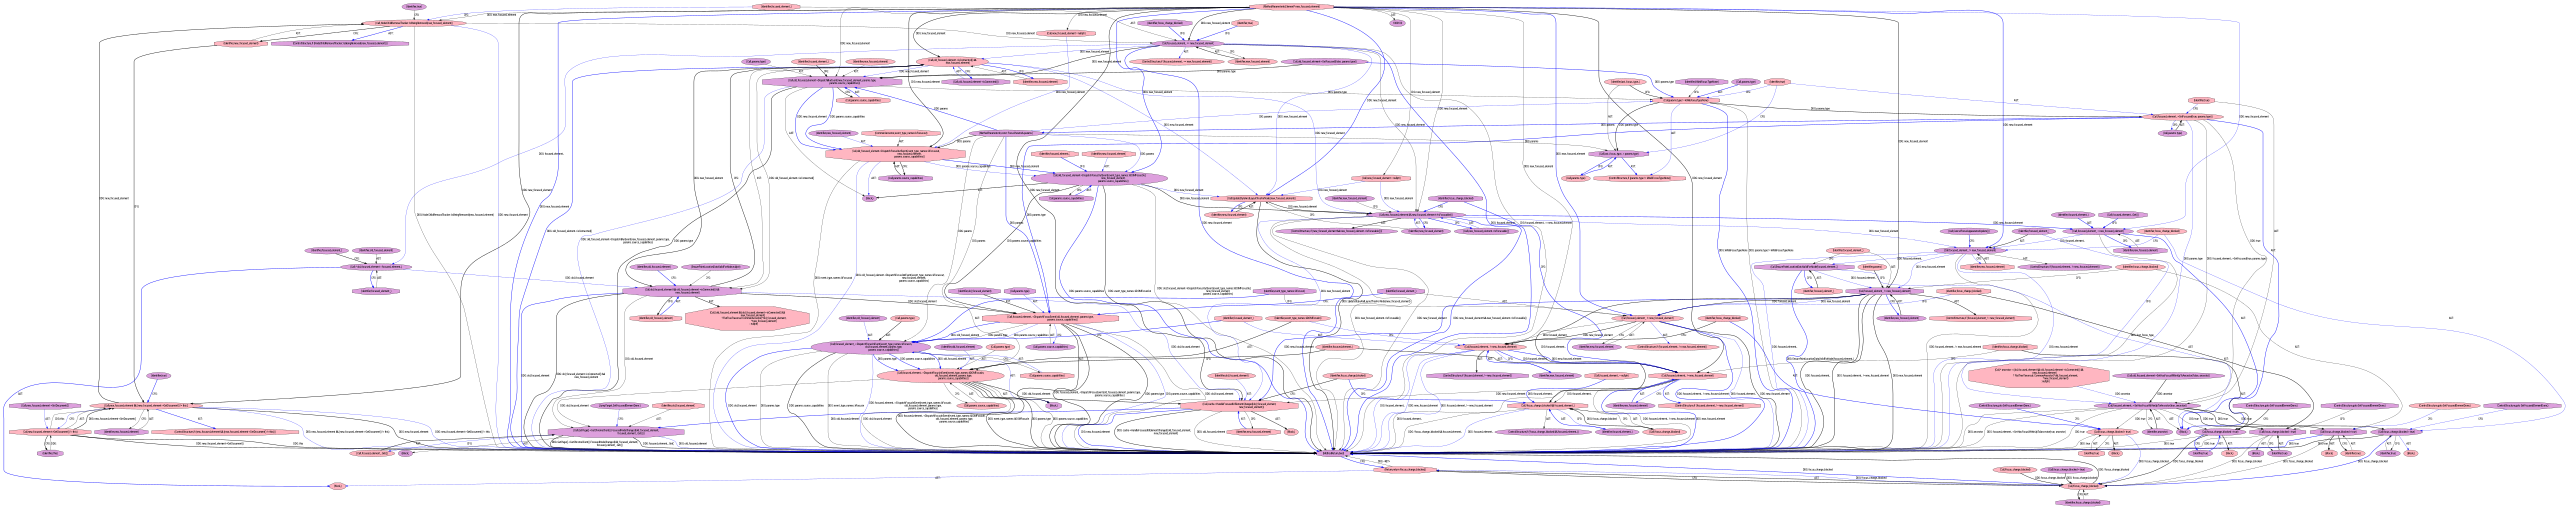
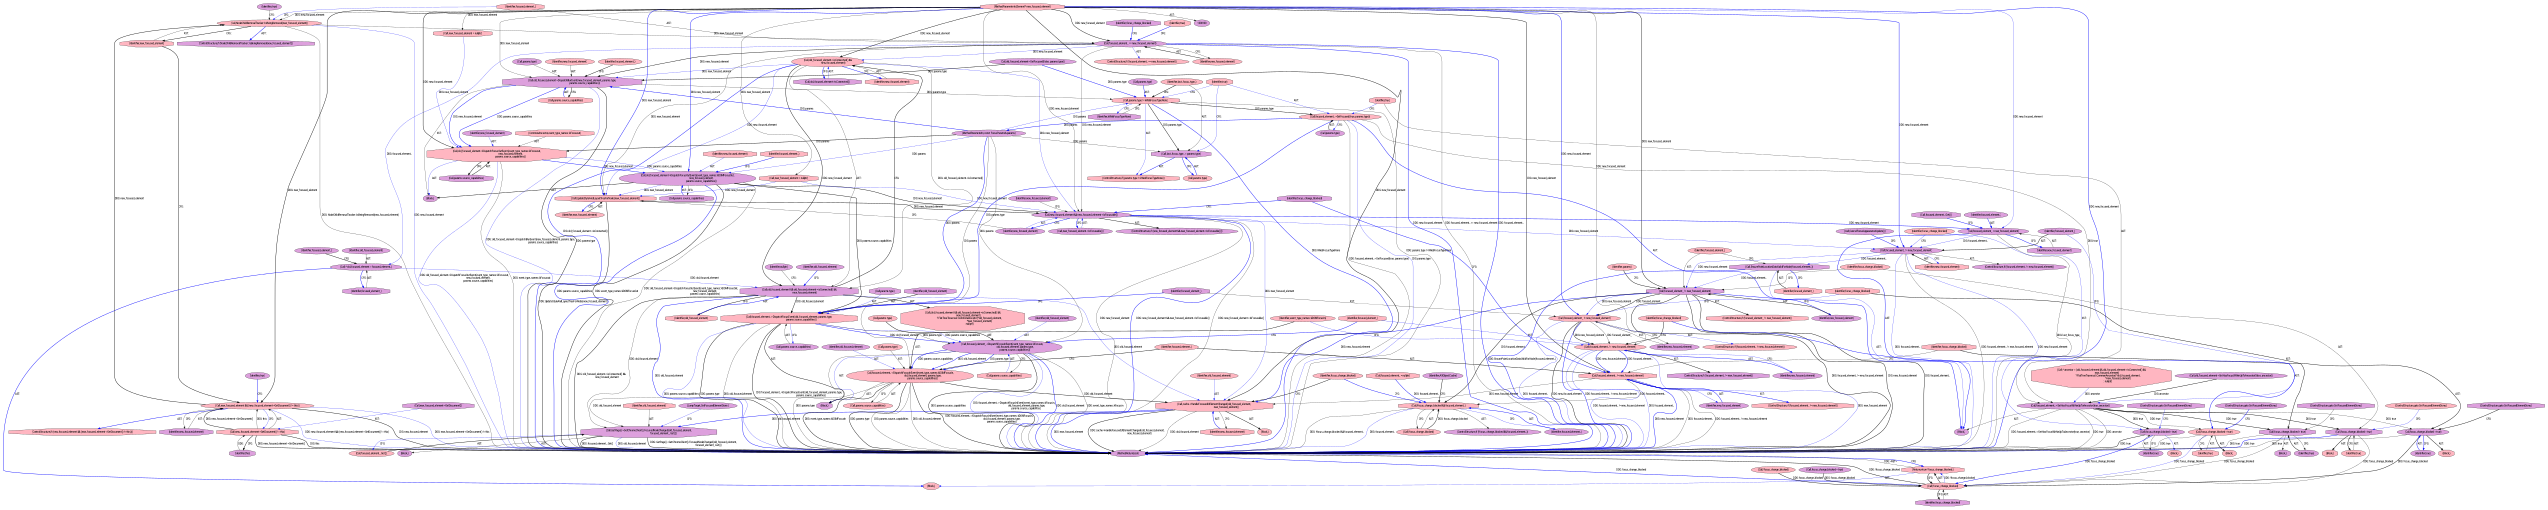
(1359, 79) -> (812, 54)
none -> (1125, 107)
(716, 267) -> (779, 267)
(1285, 291) -> none
none -> (1443, 376)
(2157, 432) -> none
